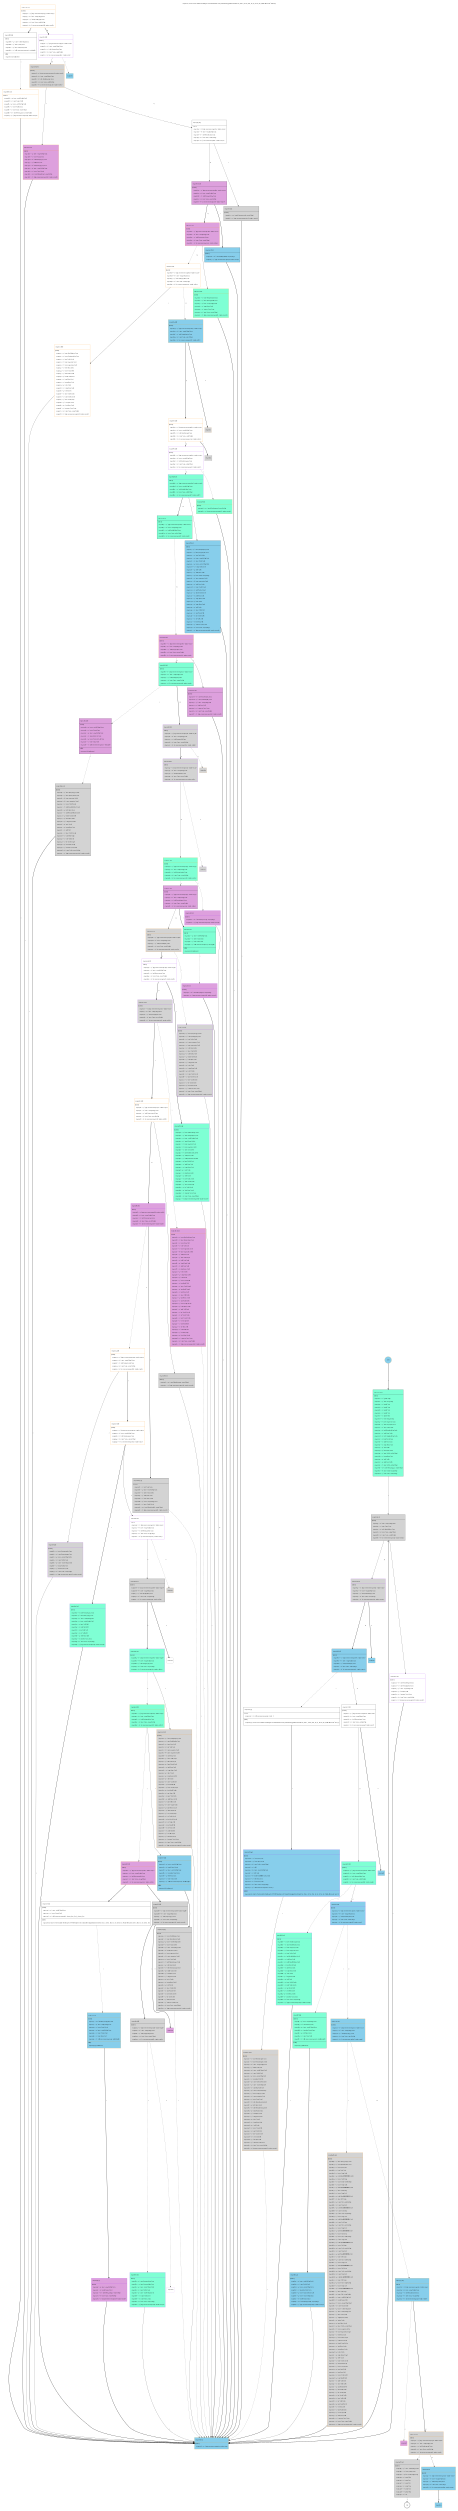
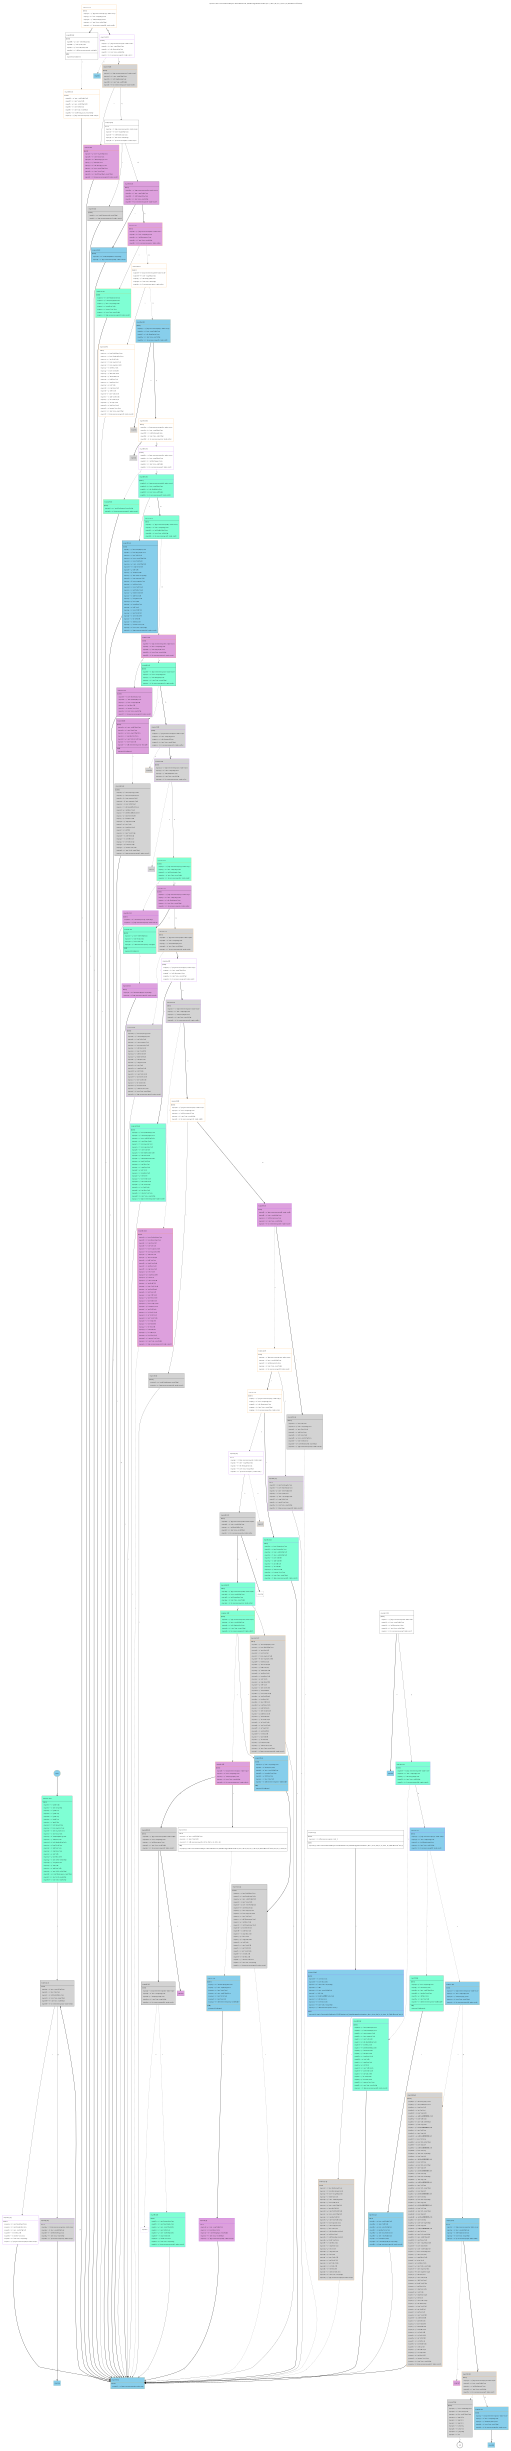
(349, 1660) -> none
